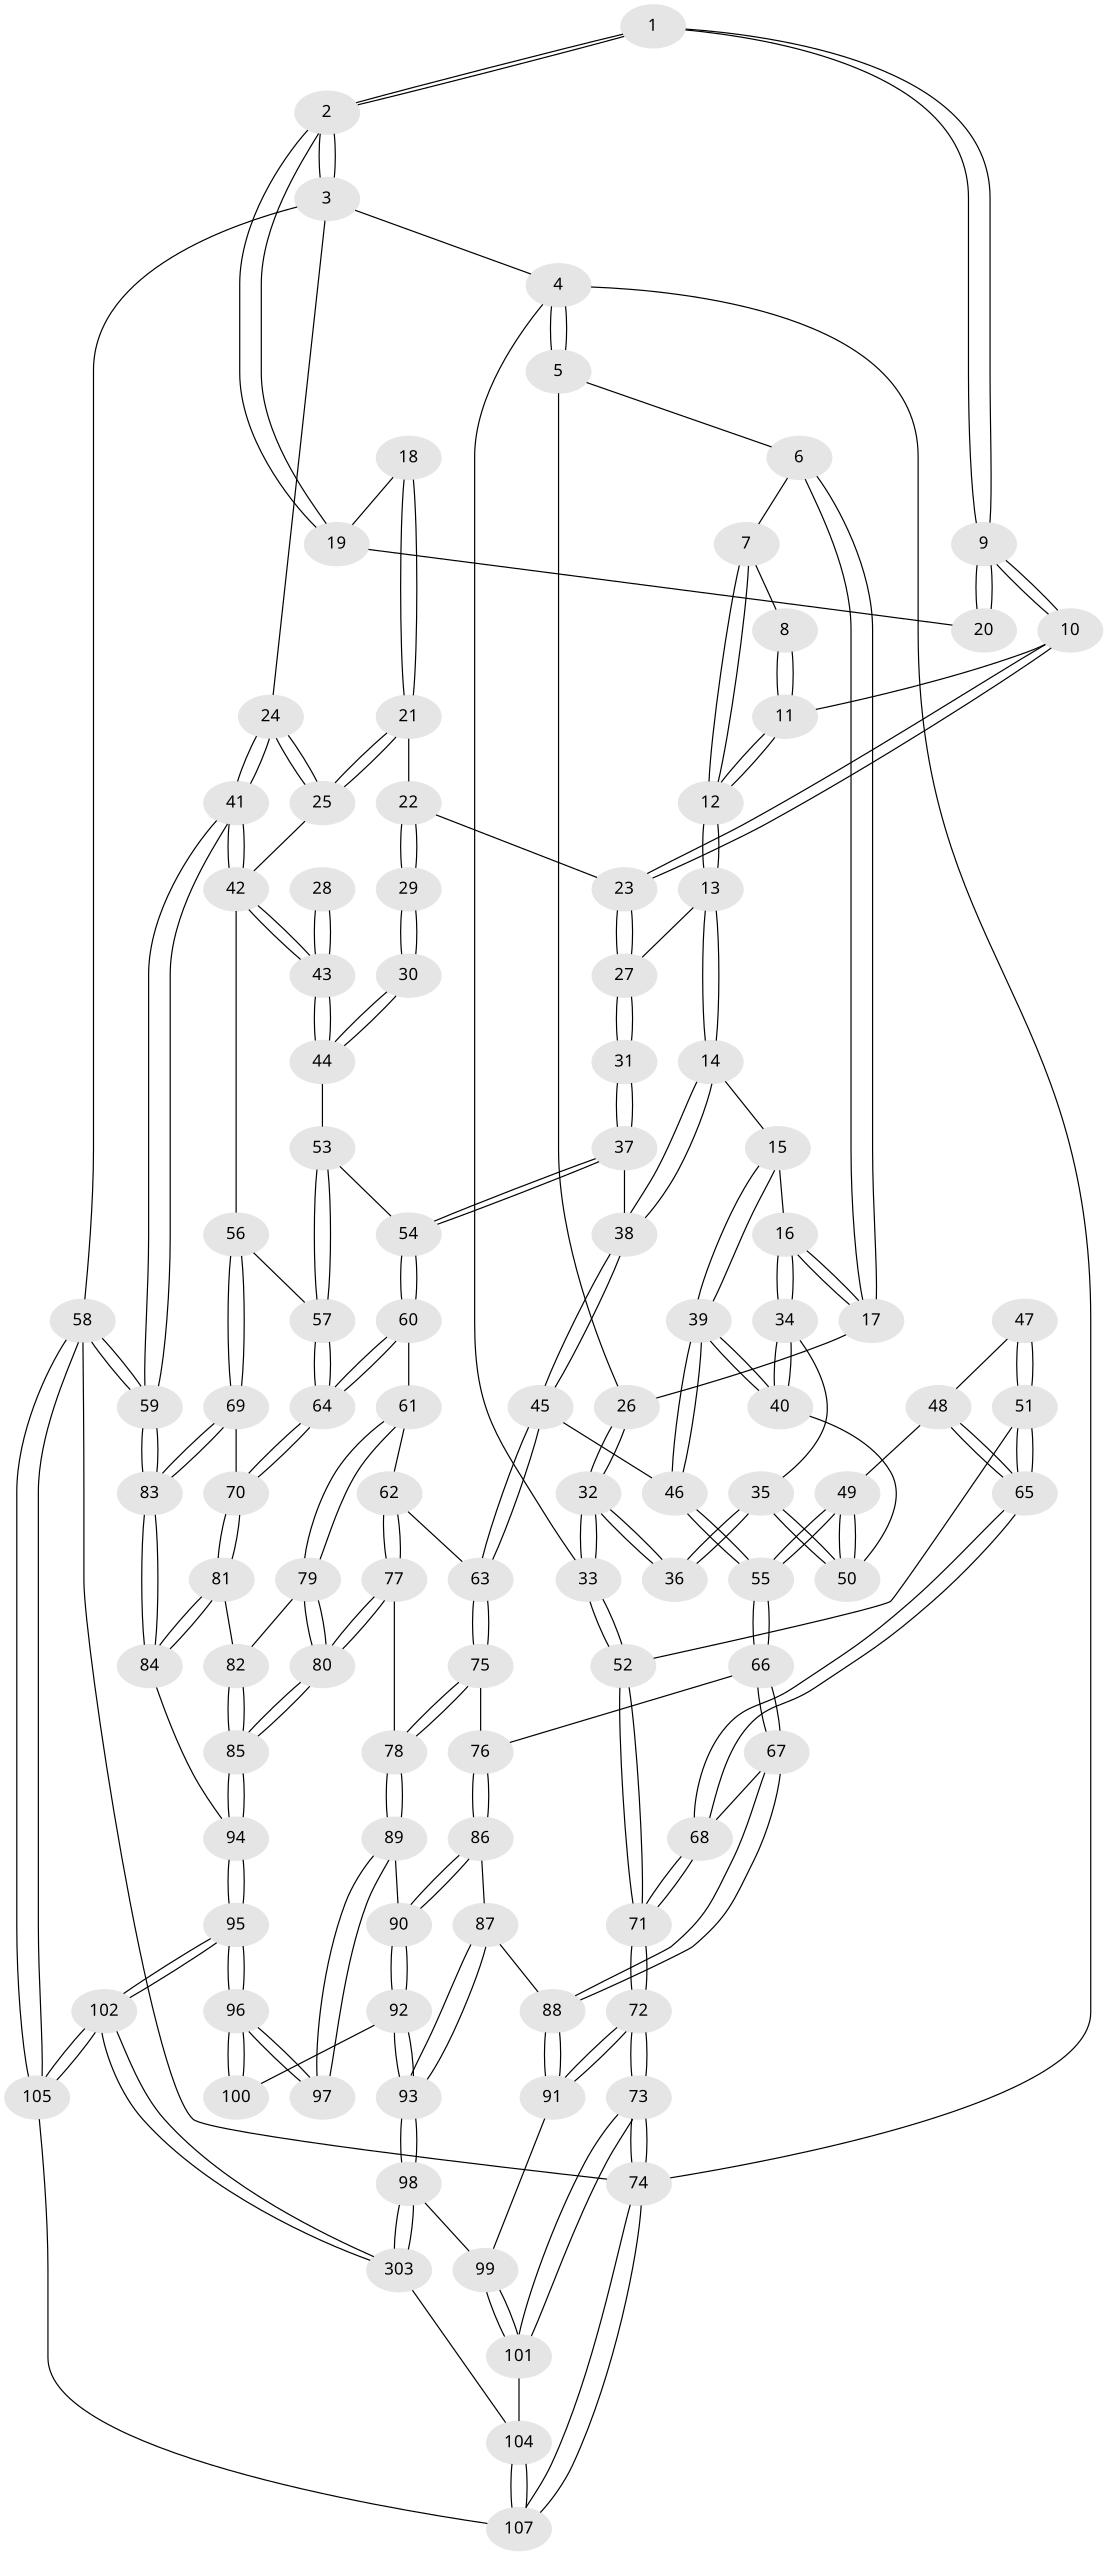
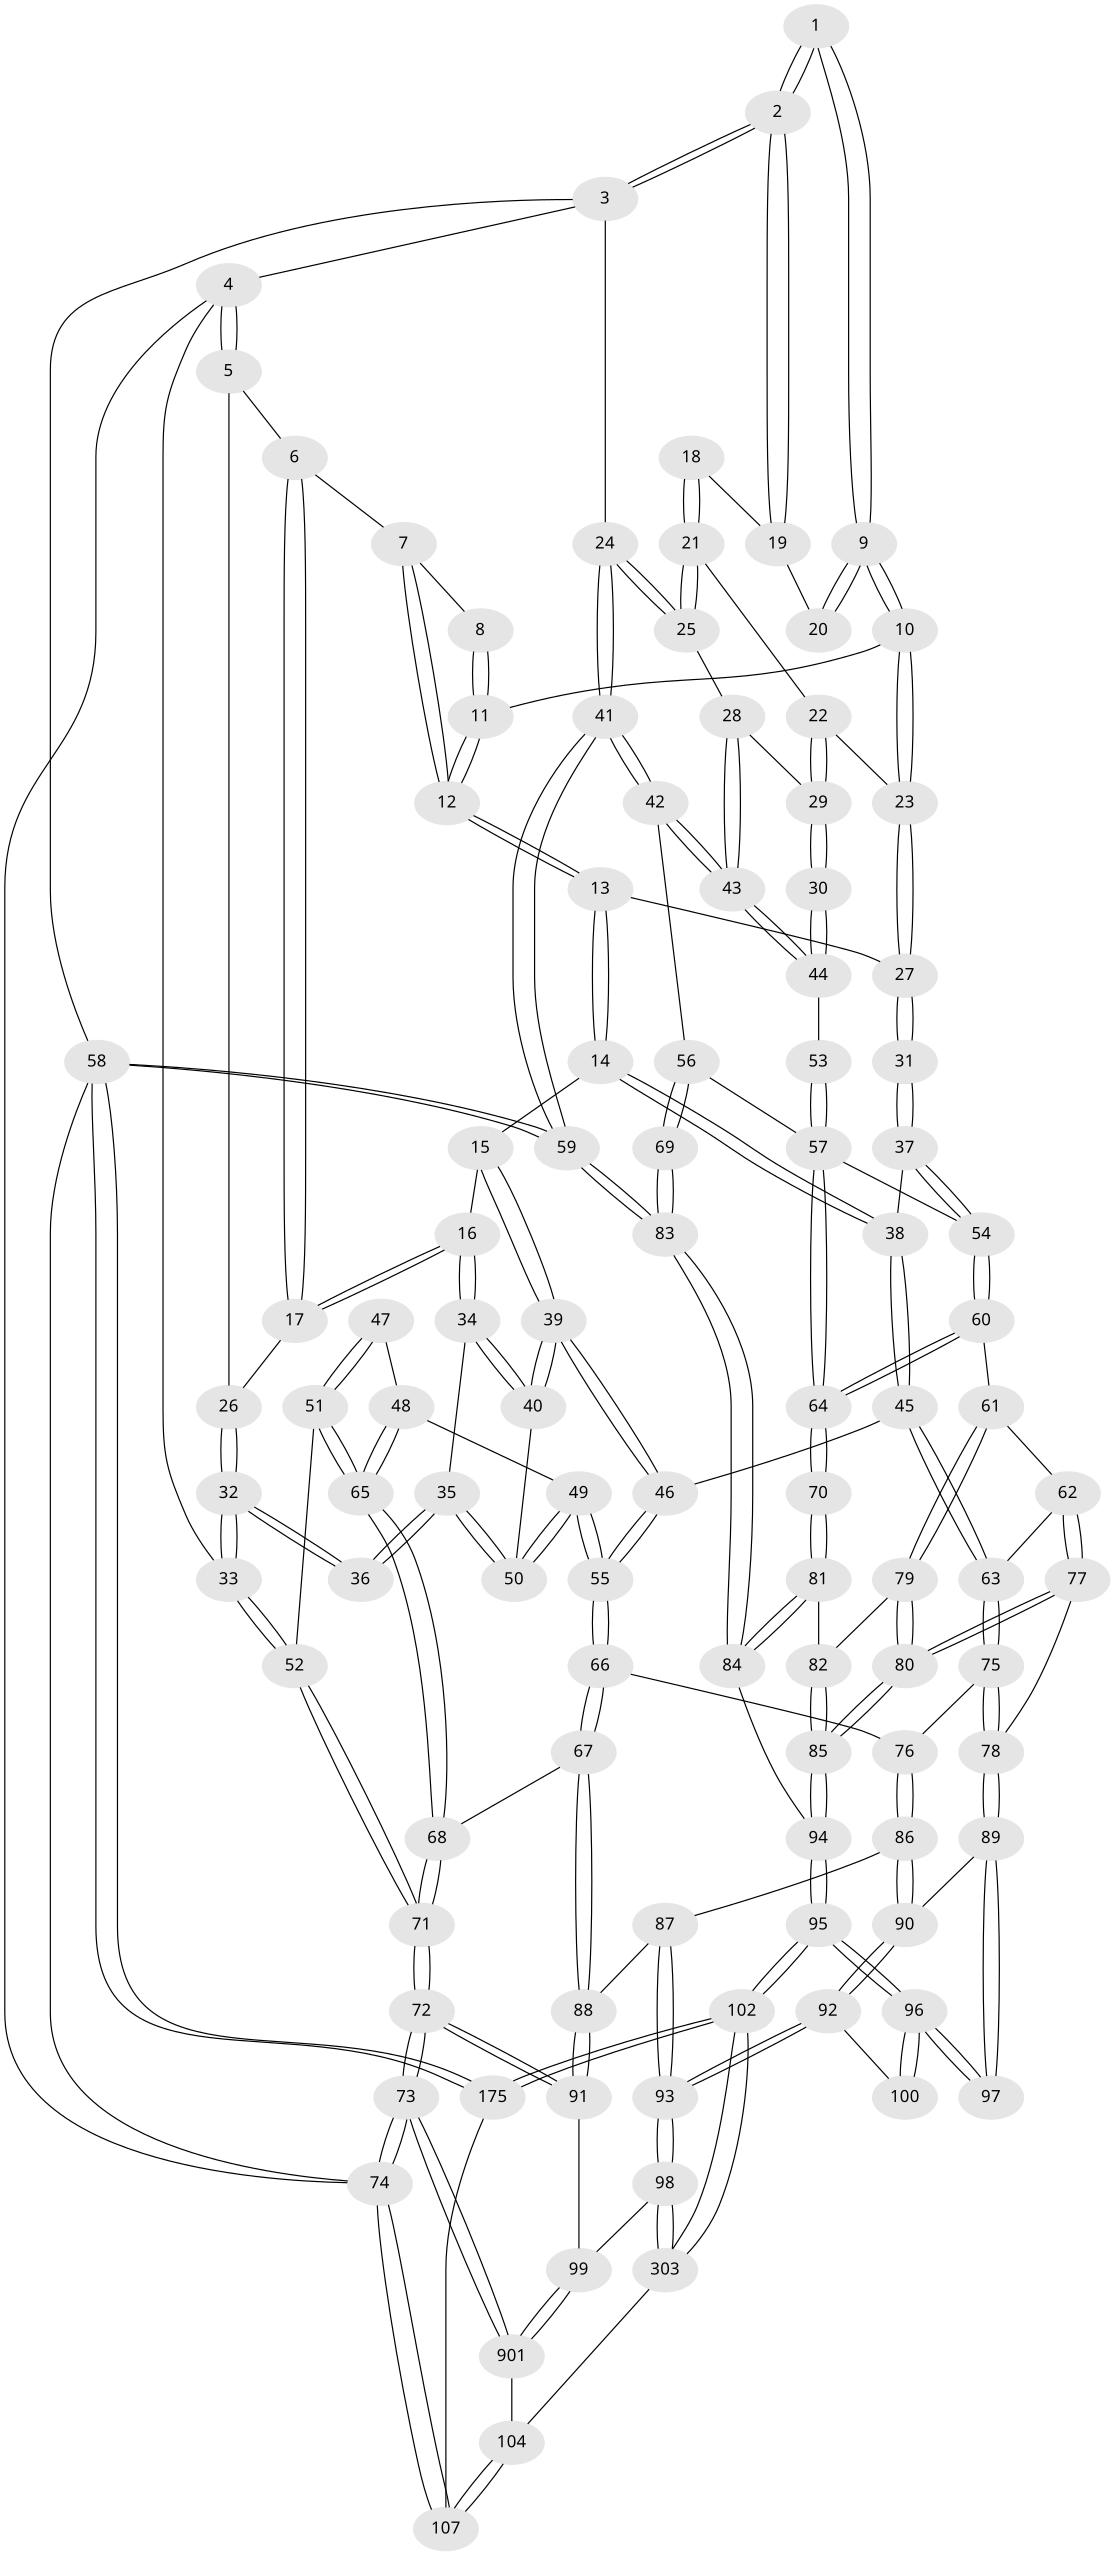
none -> (775, 760)
(279, 846) -> (708, 671)
(365, 1191) -> (892, 1187)
(236, 1450) -> none
(37, 2098) -> (493, 2098)
(519, 2356) -> (512, 2356)
